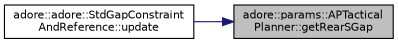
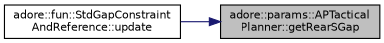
(99, 22) -> (92, 22)
